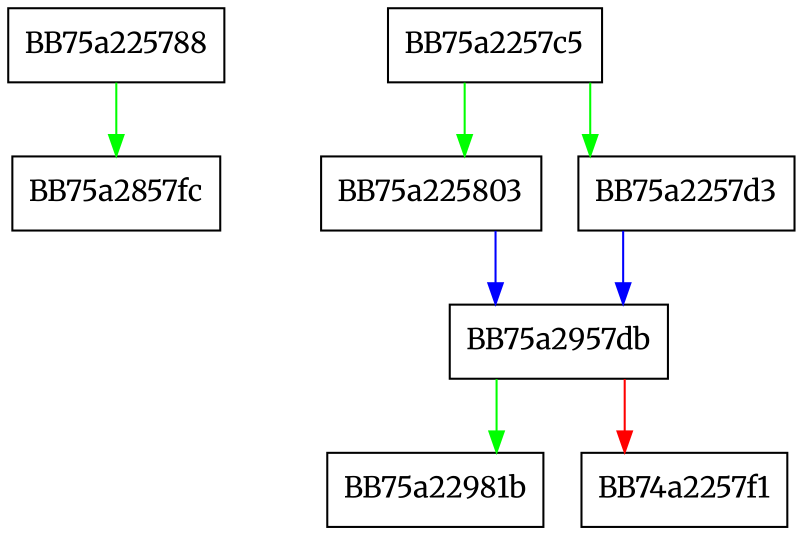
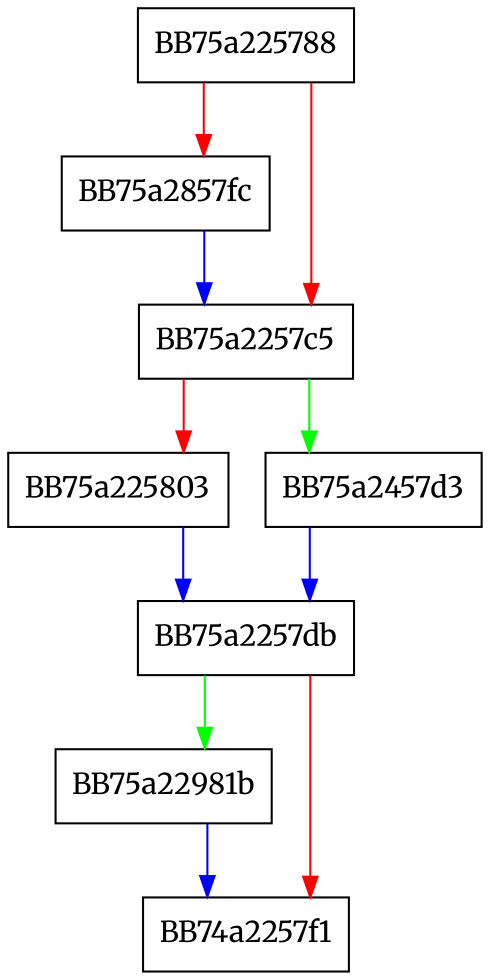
(116, 109) -> (204, 109)
(465, 109) -> (184, 405)
none -> (311, 183)
(686, 193) -> (374, 490)
none -> (204, 257)
(559, 342) -> (246, 638)
none -> (207, 850)
